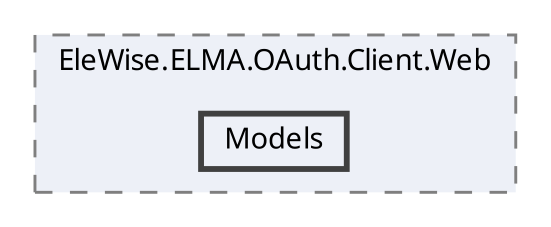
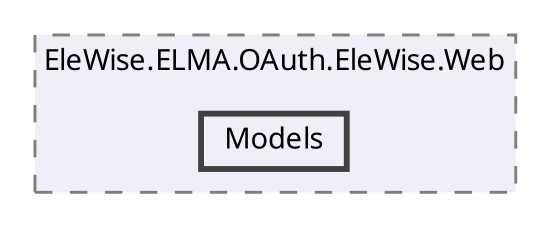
(275, 63) -> (275, 63)
